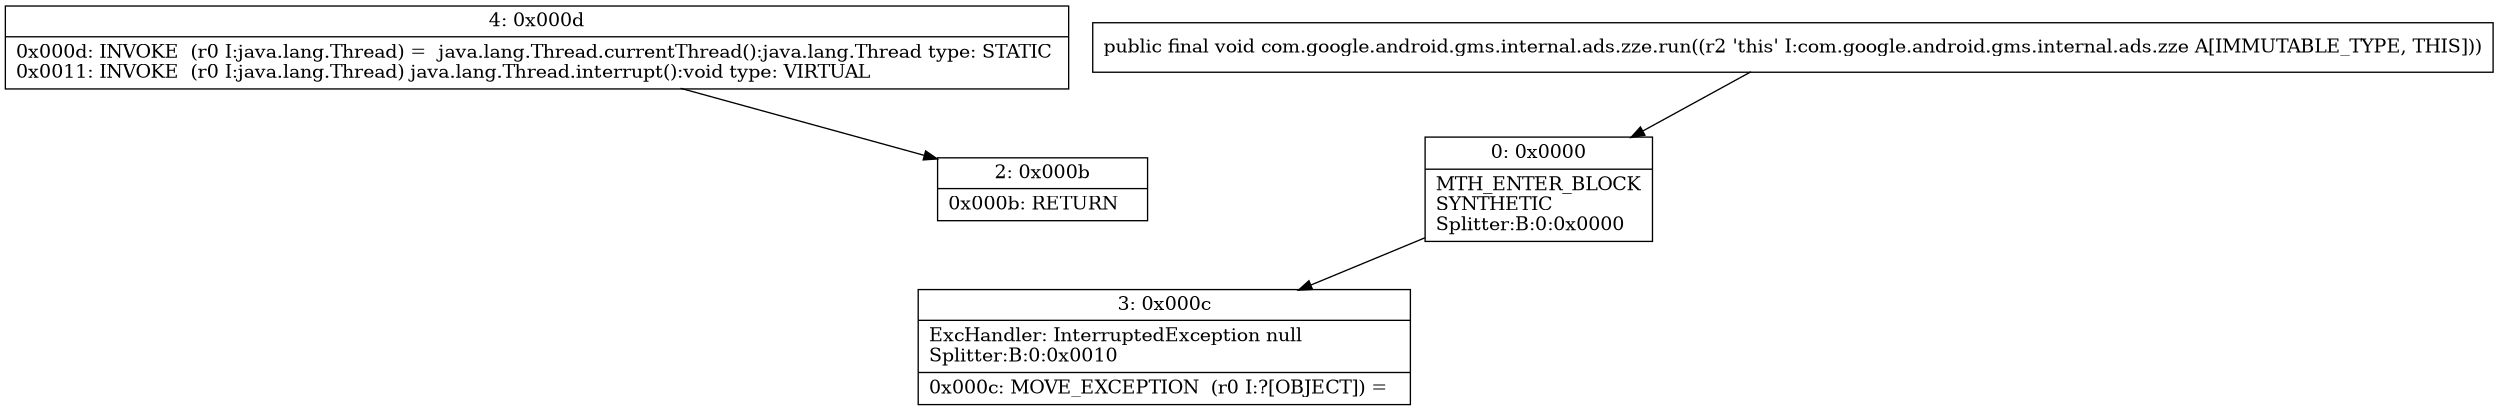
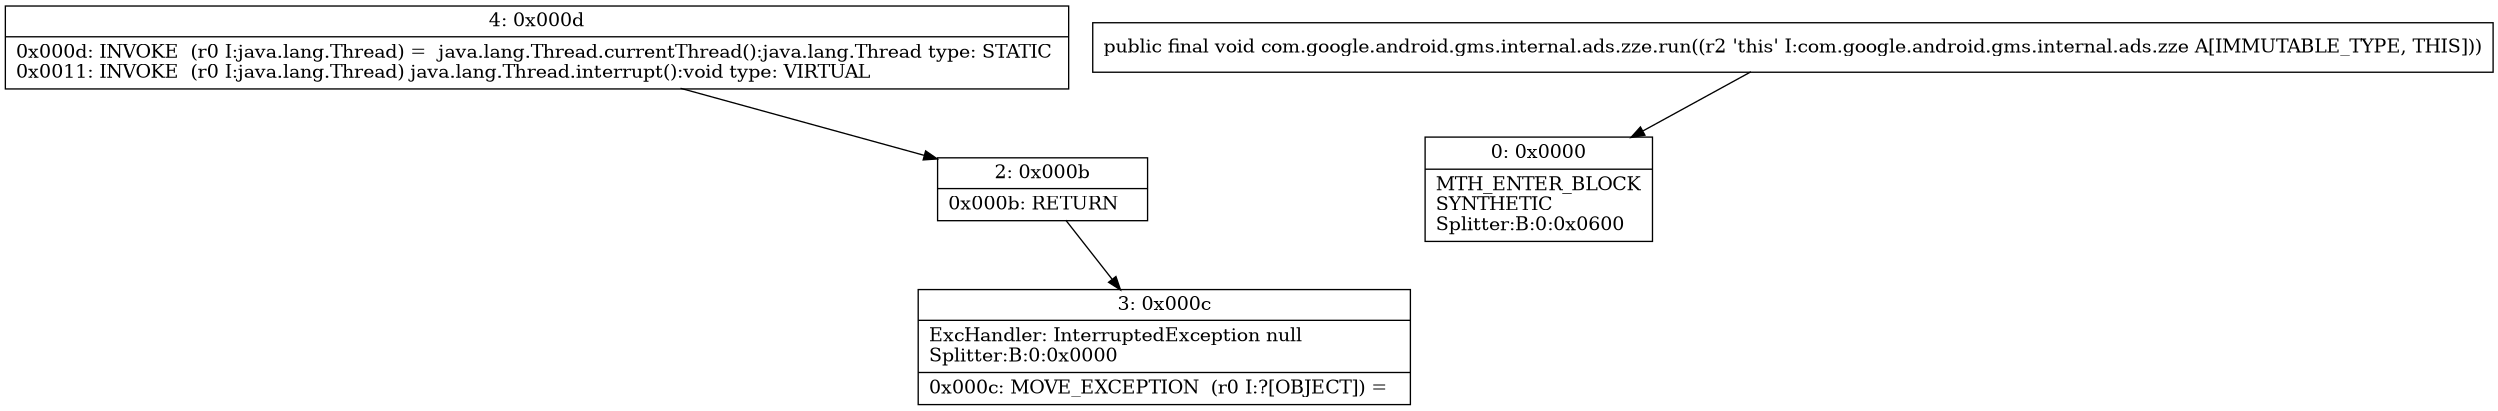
(1531, 225) -> (1531, 225)
(1368, 261) -> (1089, 250)
(1024, 356) -> (1024, 356)
